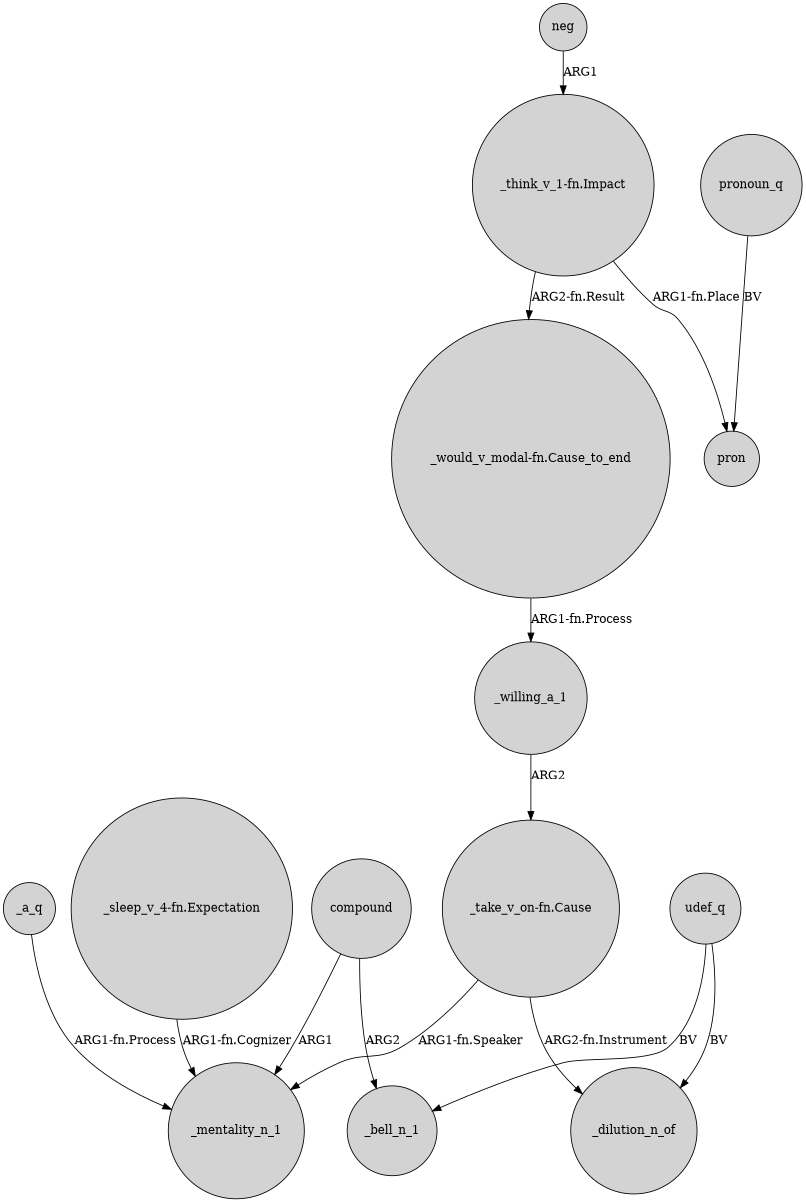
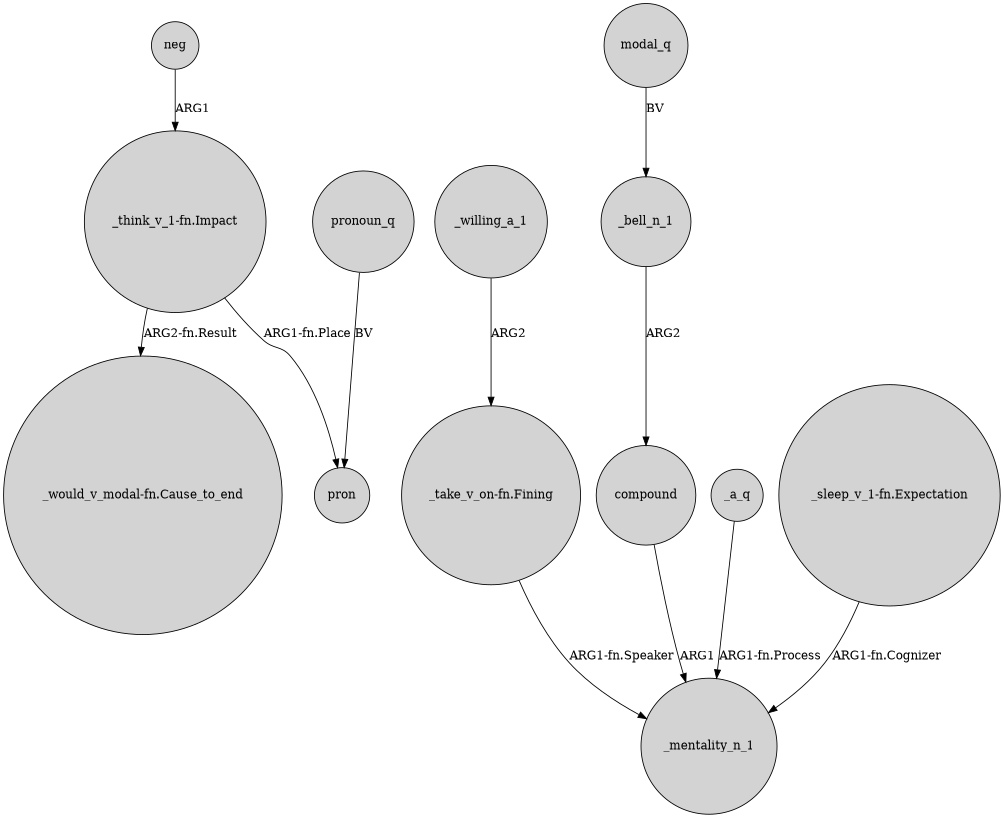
(531, 616) -> none
(182, 909) -> (890, 495)
(531, 909) -> (491, 495)
(705, 909) -> (646, 45)
(362, 1020) -> (646, 352)
(634, 1131) -> none
